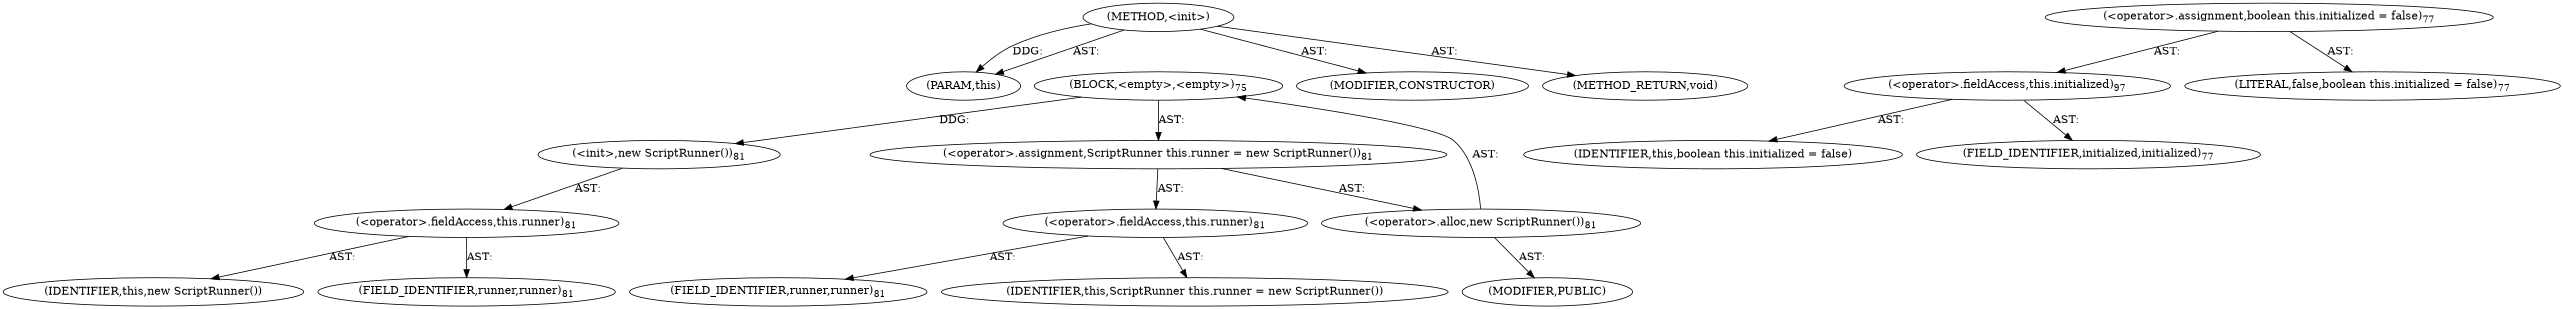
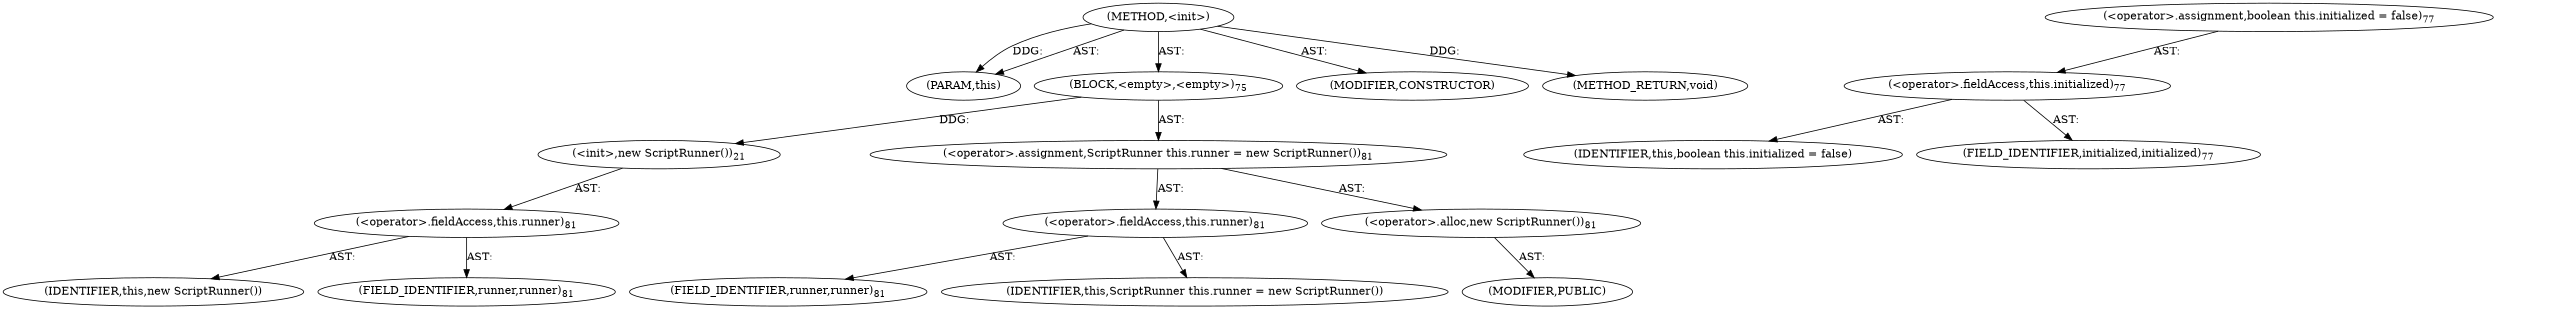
(1446, 52) -> (1446, 52)
(2120, 85) -> (2120, 85)
(2373, 86) -> none
(1388, 121) -> (1158, 48)
(740, 153) -> (740, 153)
